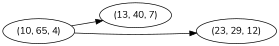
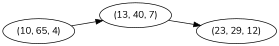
(132, 34) -> (181, 22)
